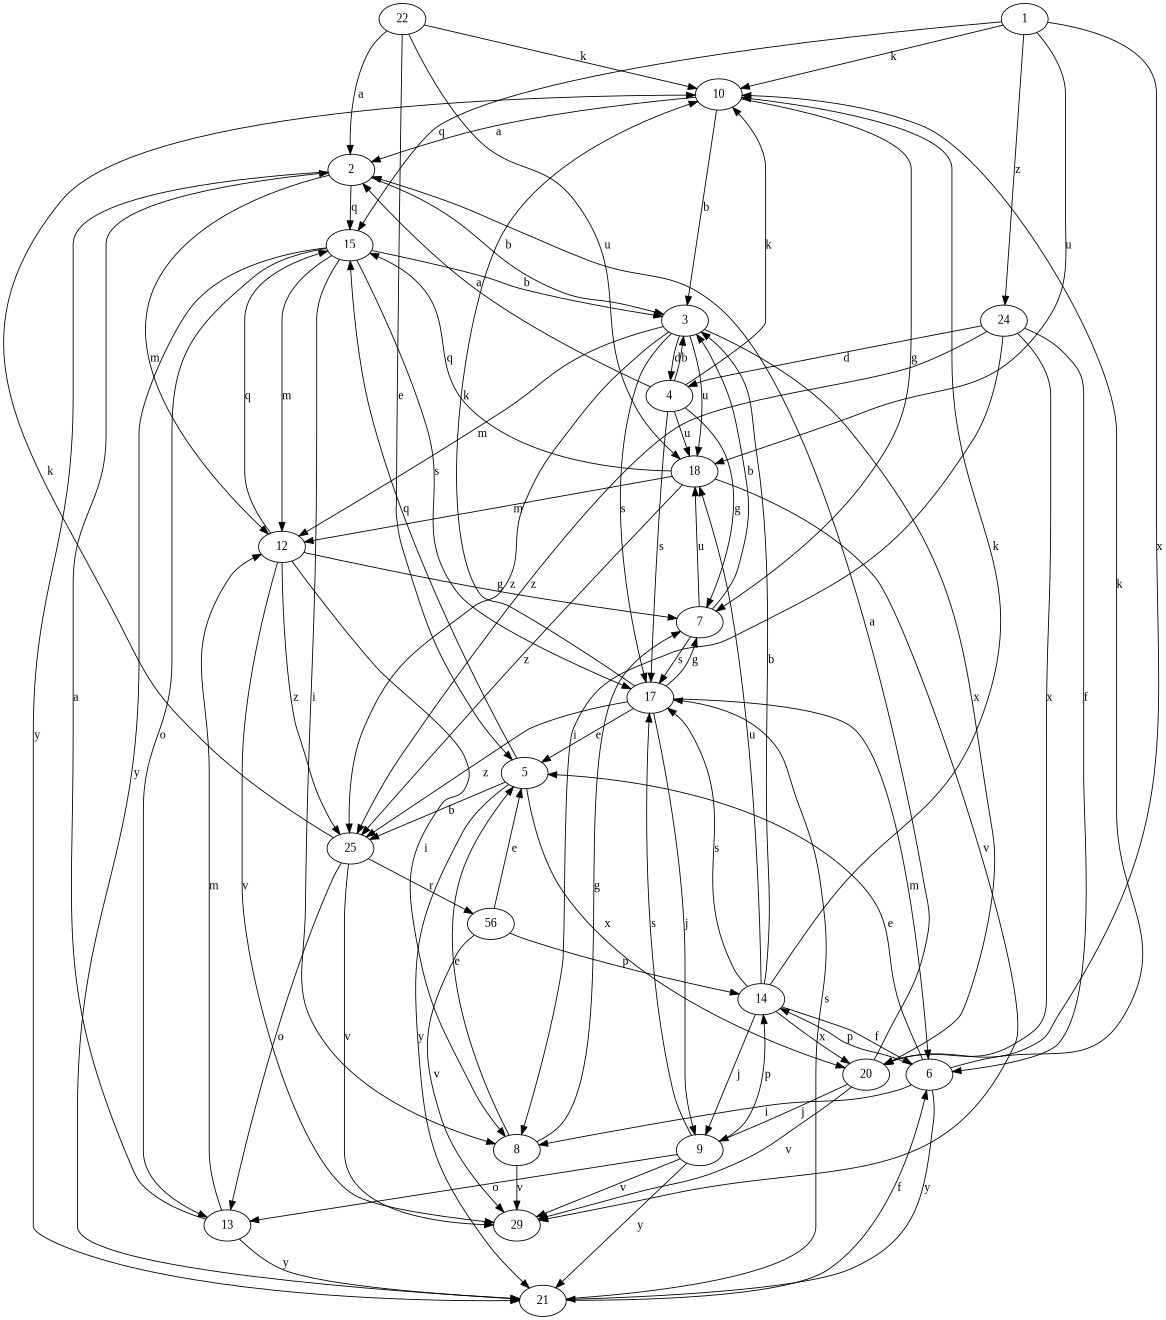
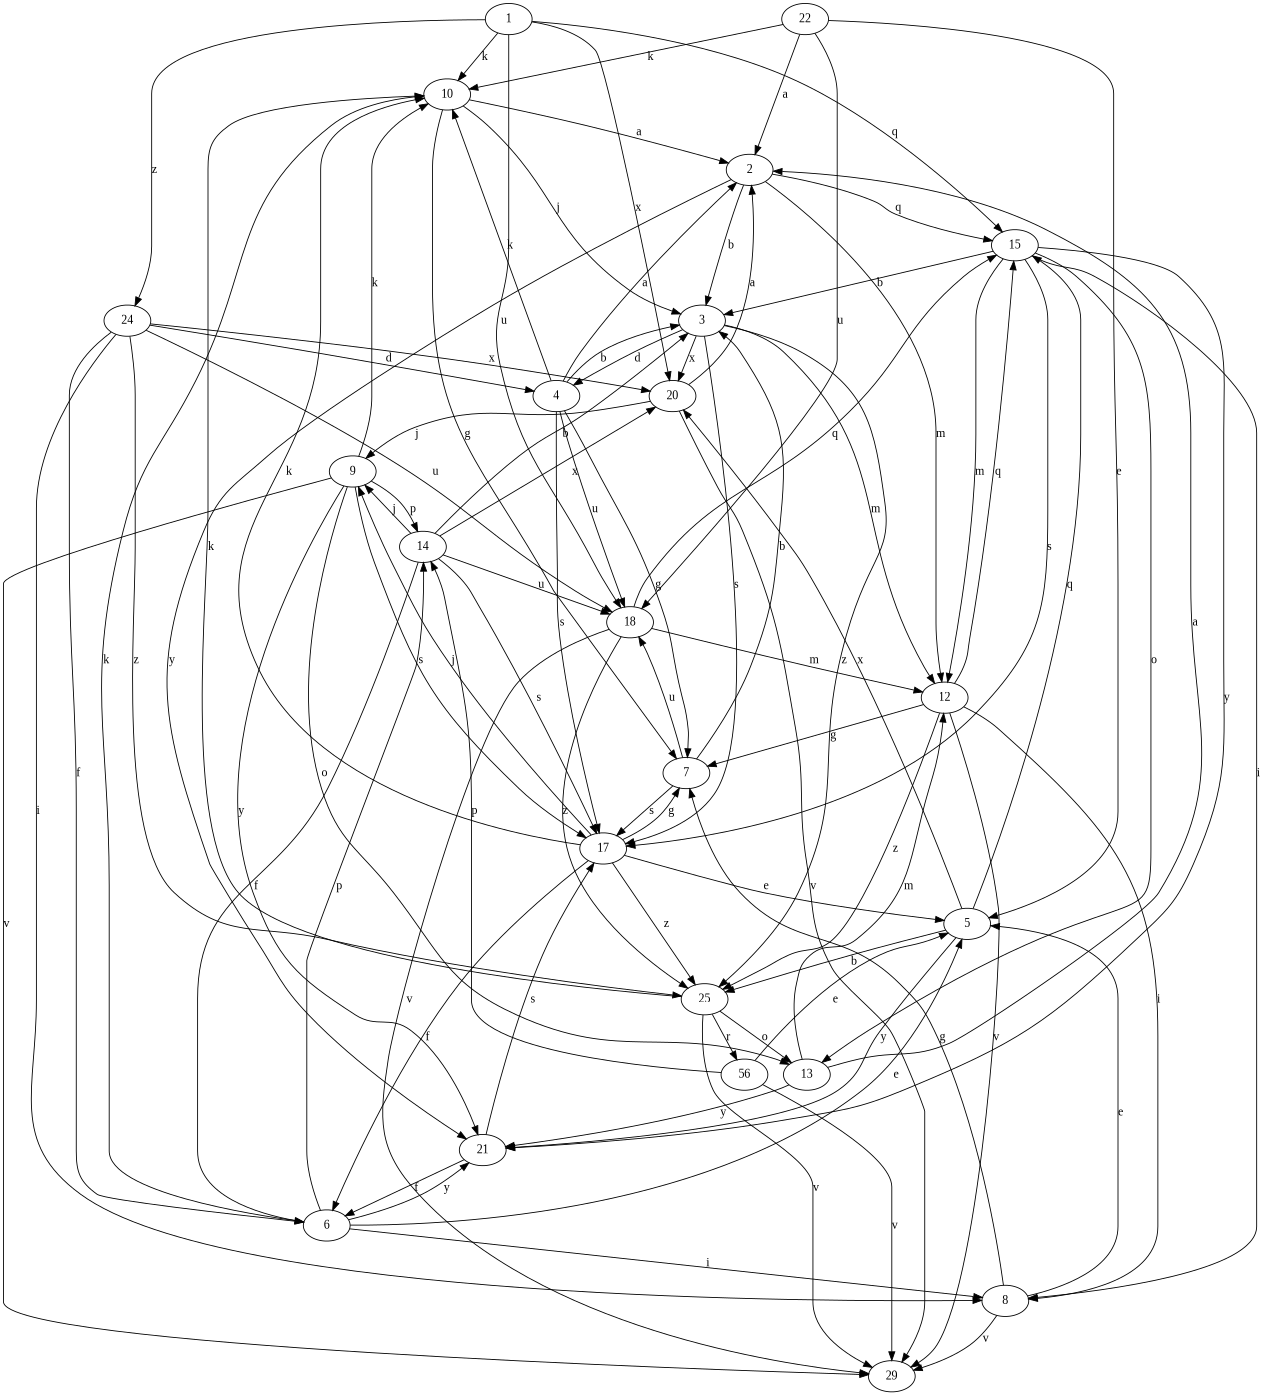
(706, 208) -> (558, 208)
(702, 391) -> (384, 456)
(977, 506) -> (372, 273)
(915, 886) -> (428, 1037)
